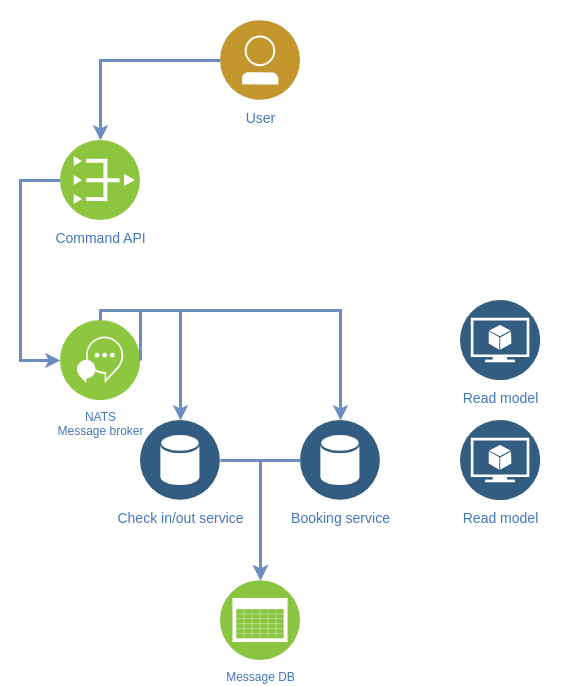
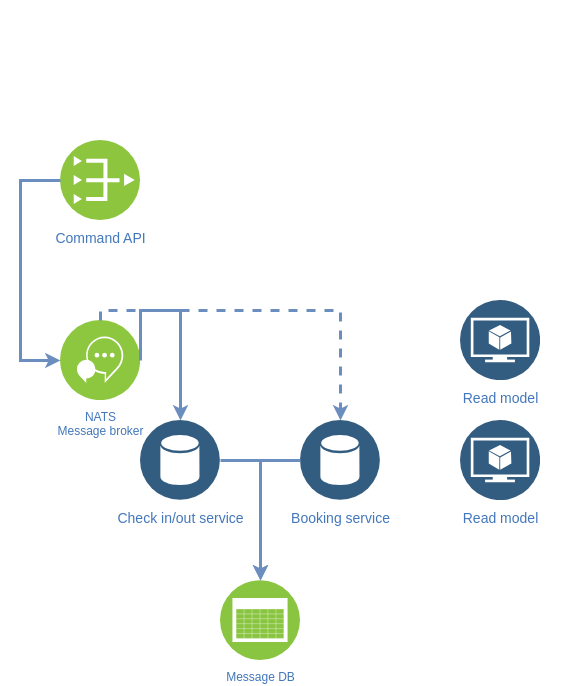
(127, 61) -> none
(261, 61) -> none
(307, 311) -> (307, 311)
